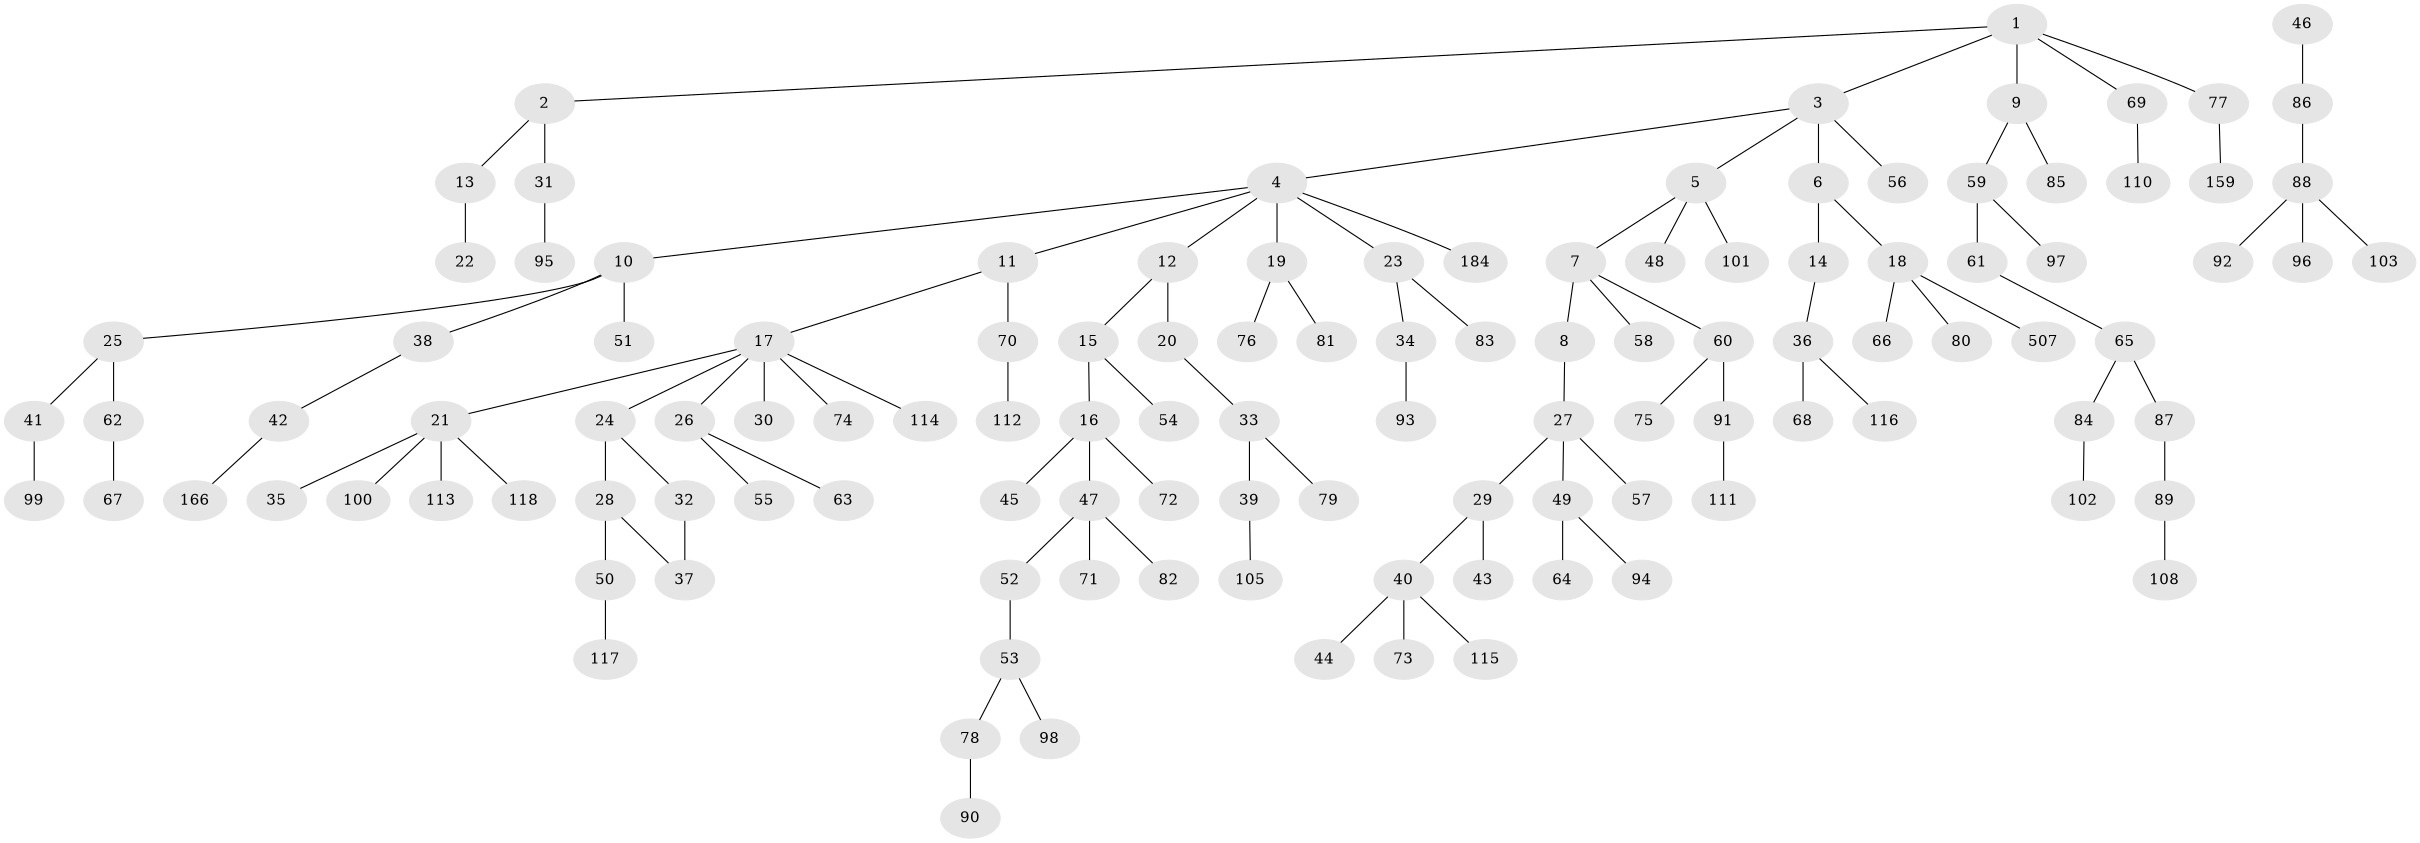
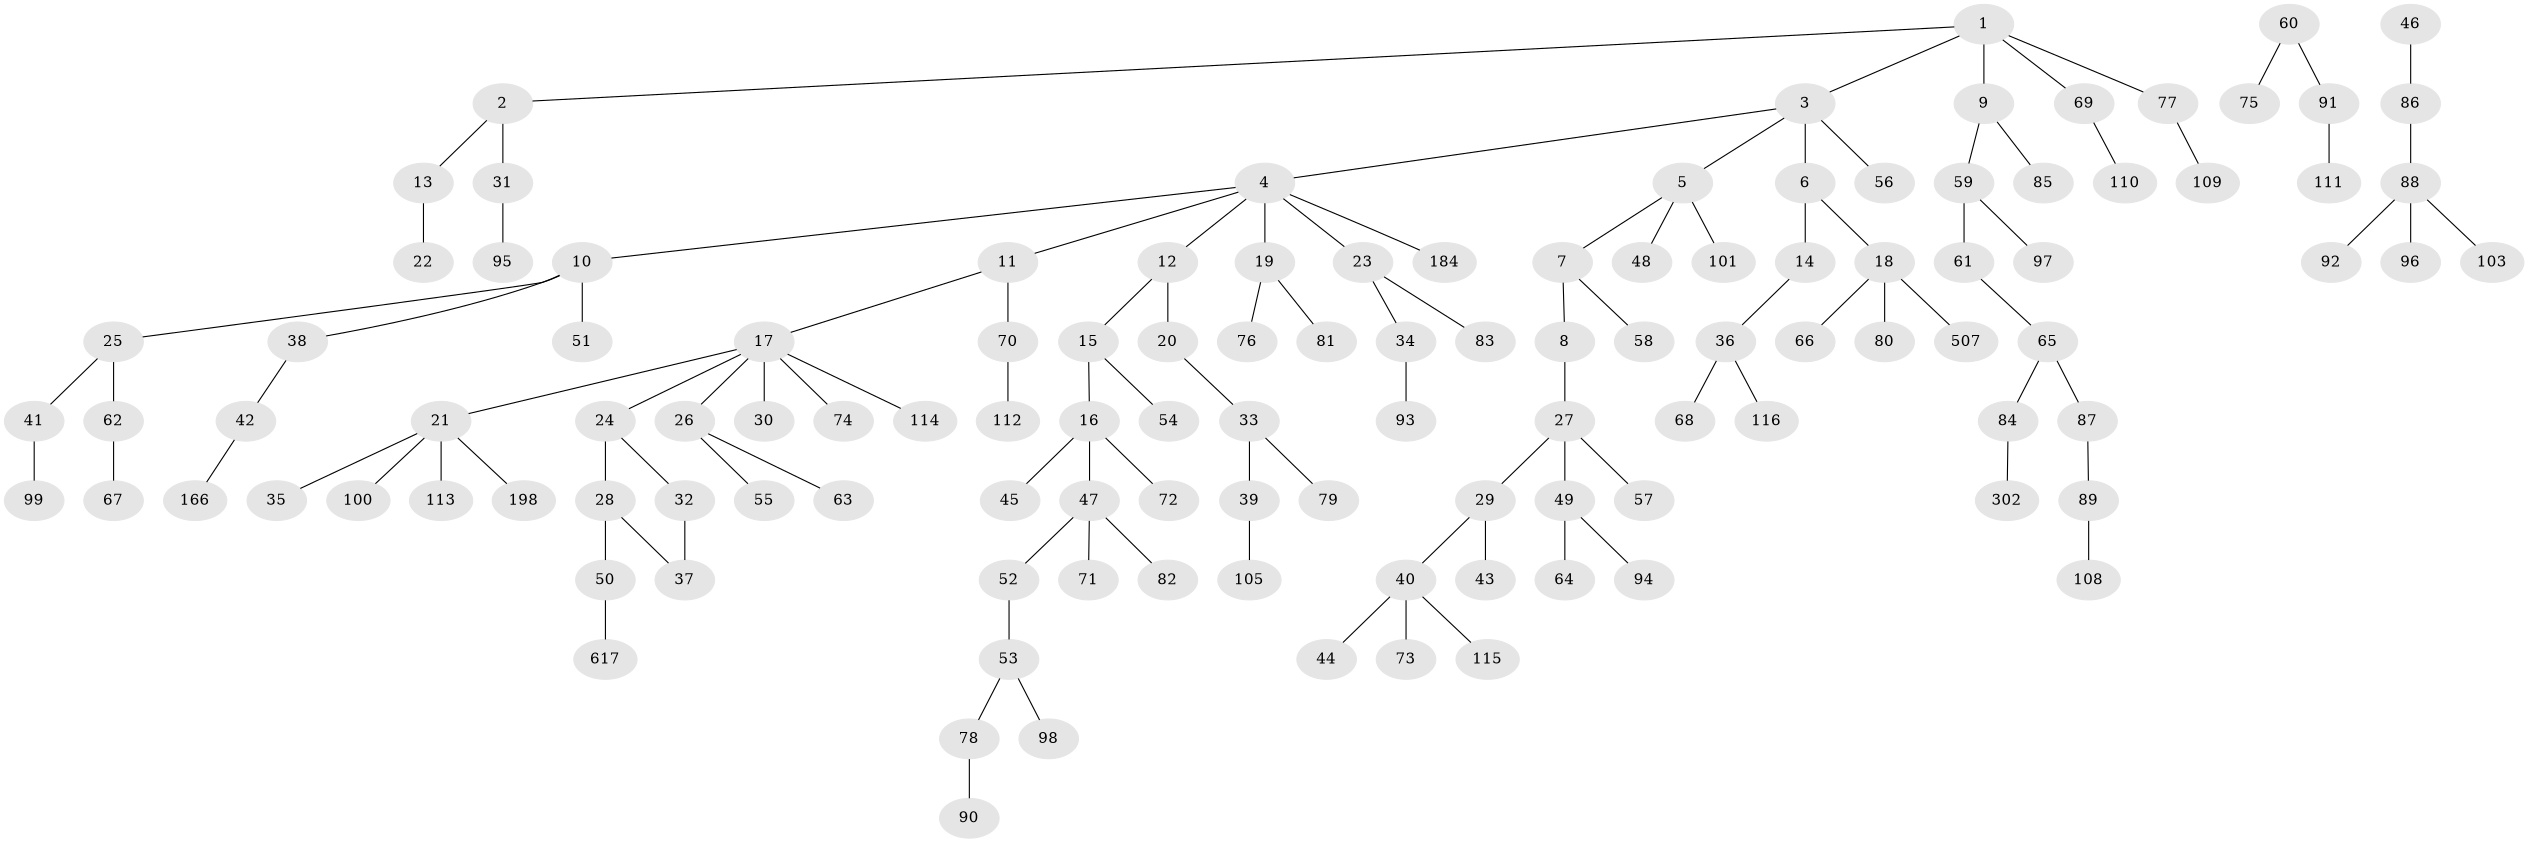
(2221, 183) -> (2208, 183)
(1650, 302) -> none
(524, 501) -> (524, 501)
(2083, 501) -> (2007, 501)
(605, 659) -> (605, 659)
